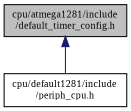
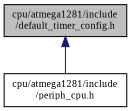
(65, 90) -> (65, 90)
